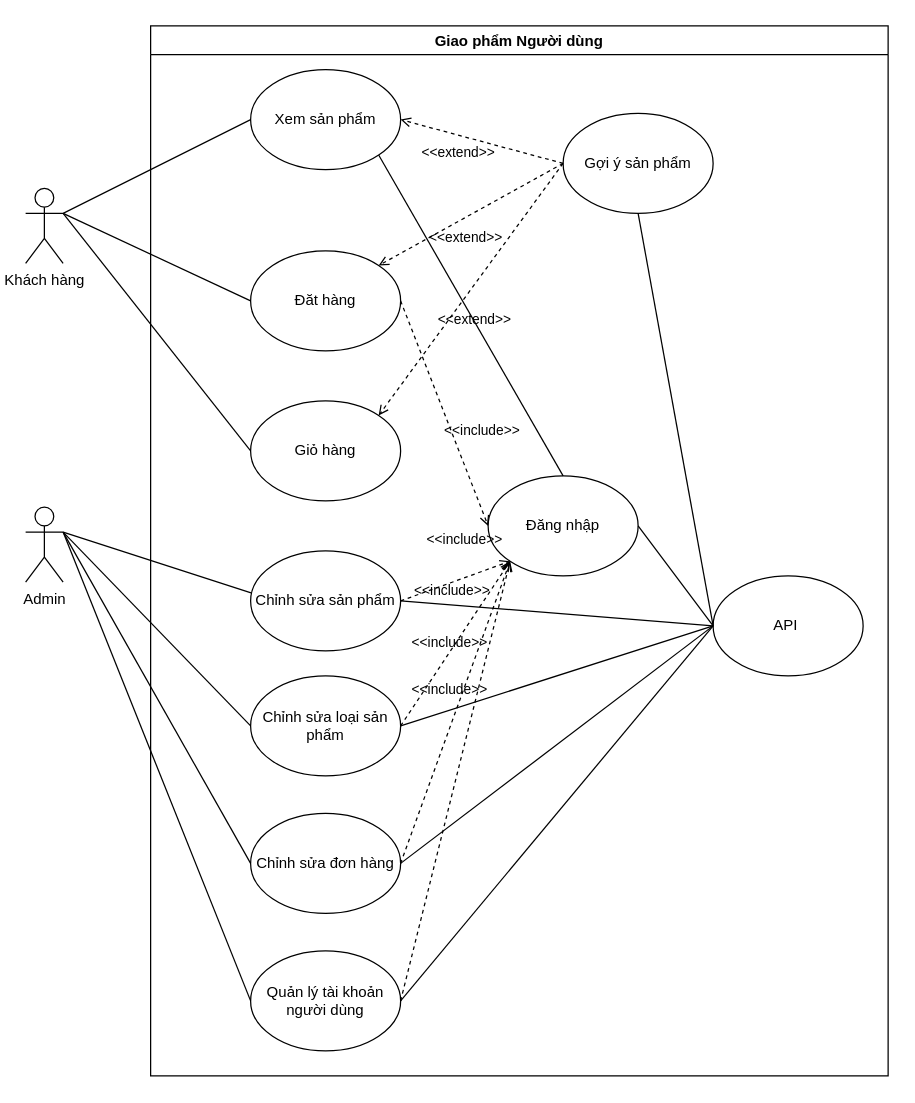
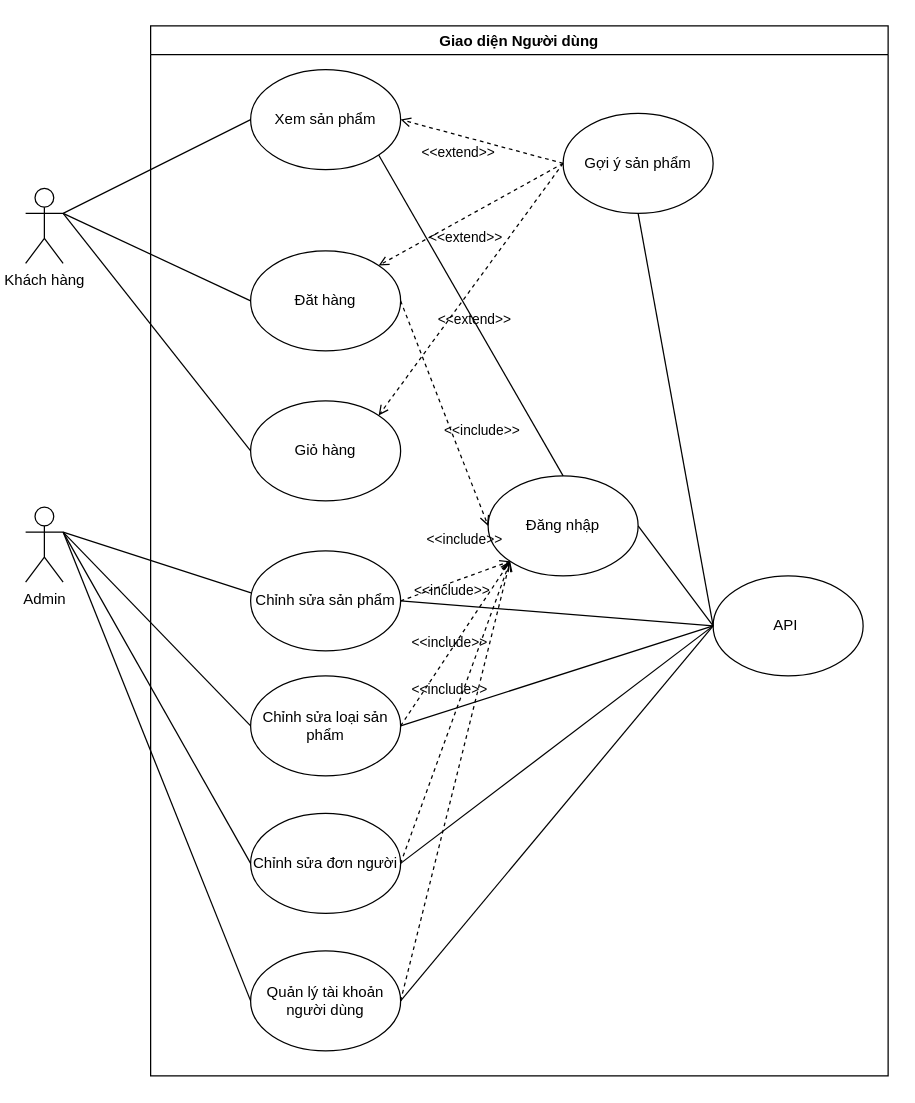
(519, 41) -> (519, 41)
(326, 863) -> (326, 863)
